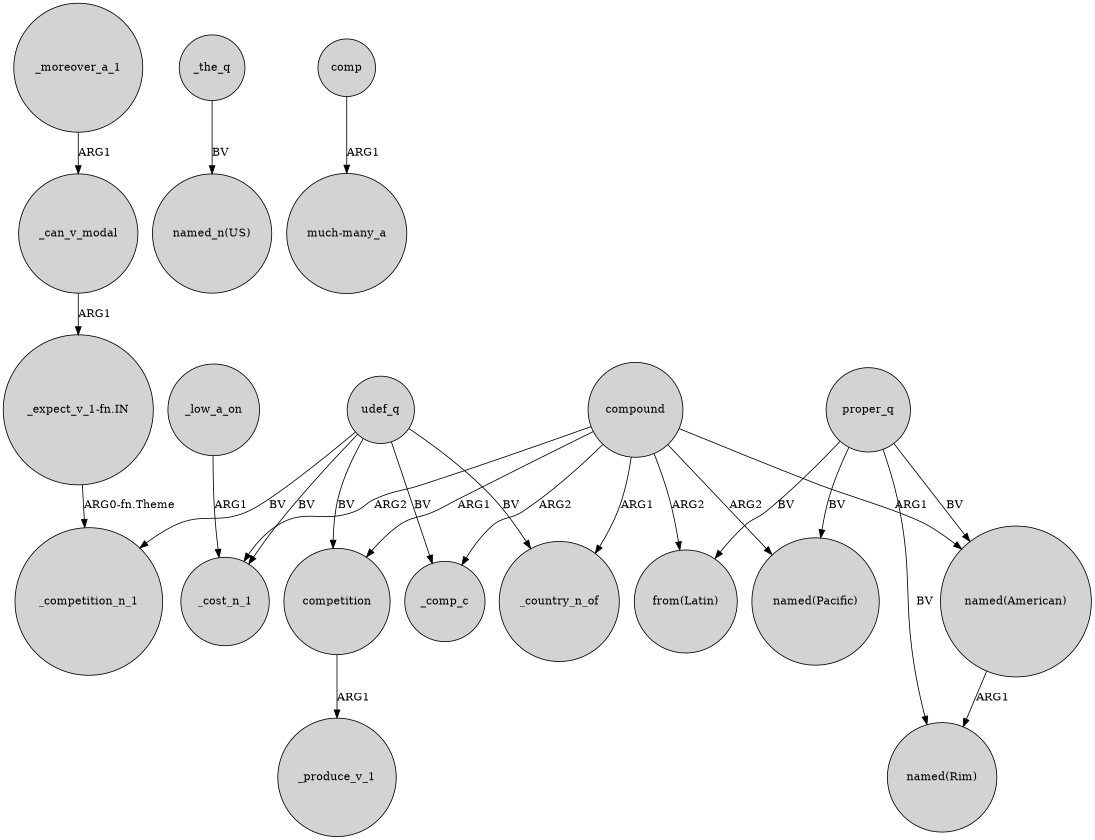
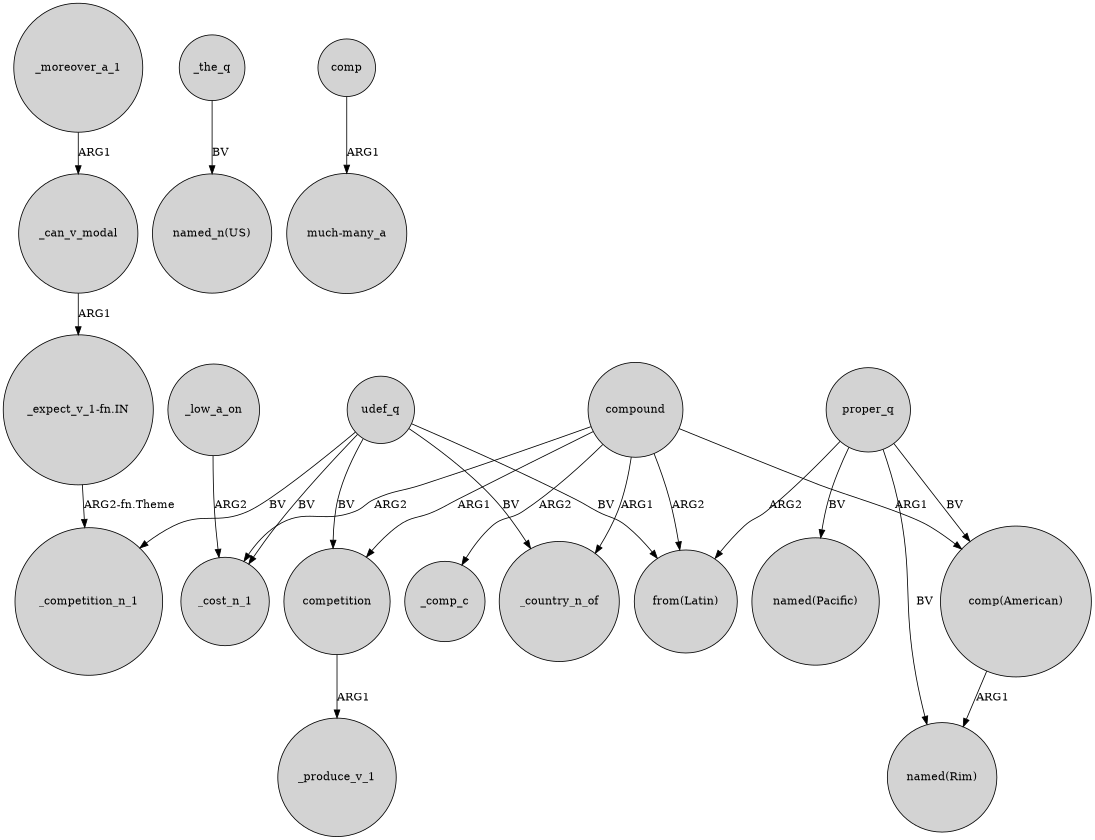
(717, 497) -> none
(411, 499) -> (537, 480)
(129, 505) -> (129, 505)
(231, 505) -> (231, 505)
(786, 505) -> (786, 505)
(1016, 602) -> (1016, 602)
